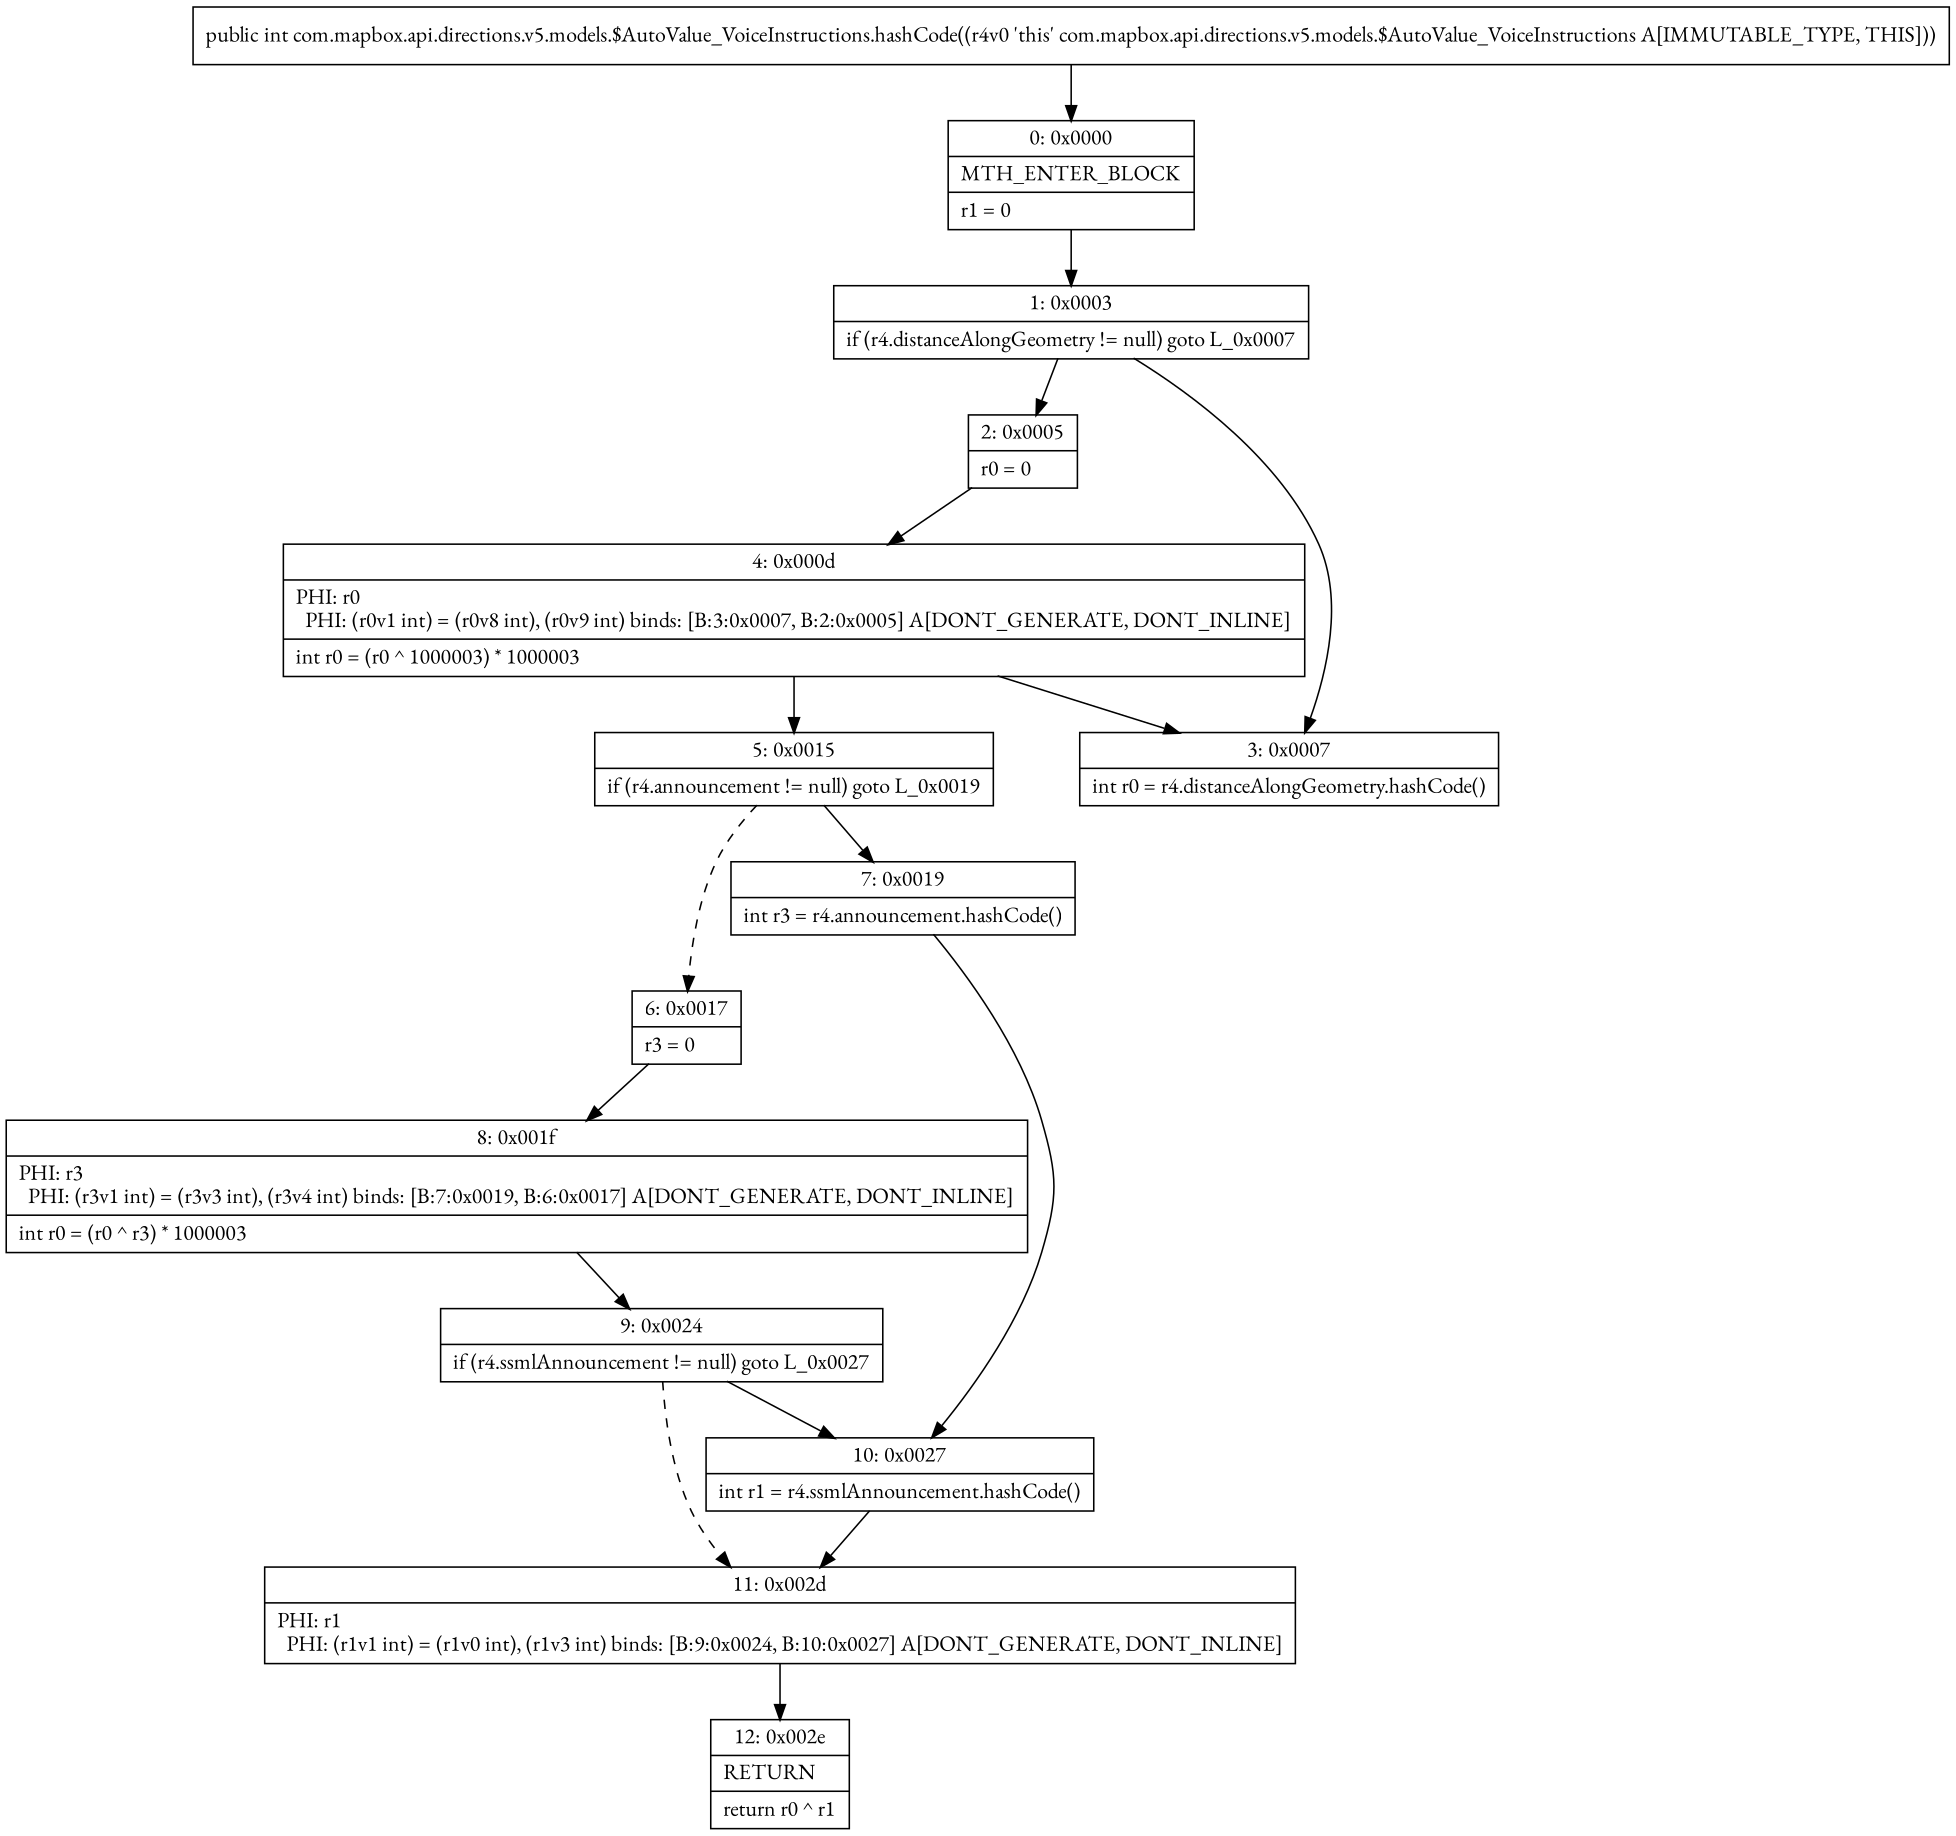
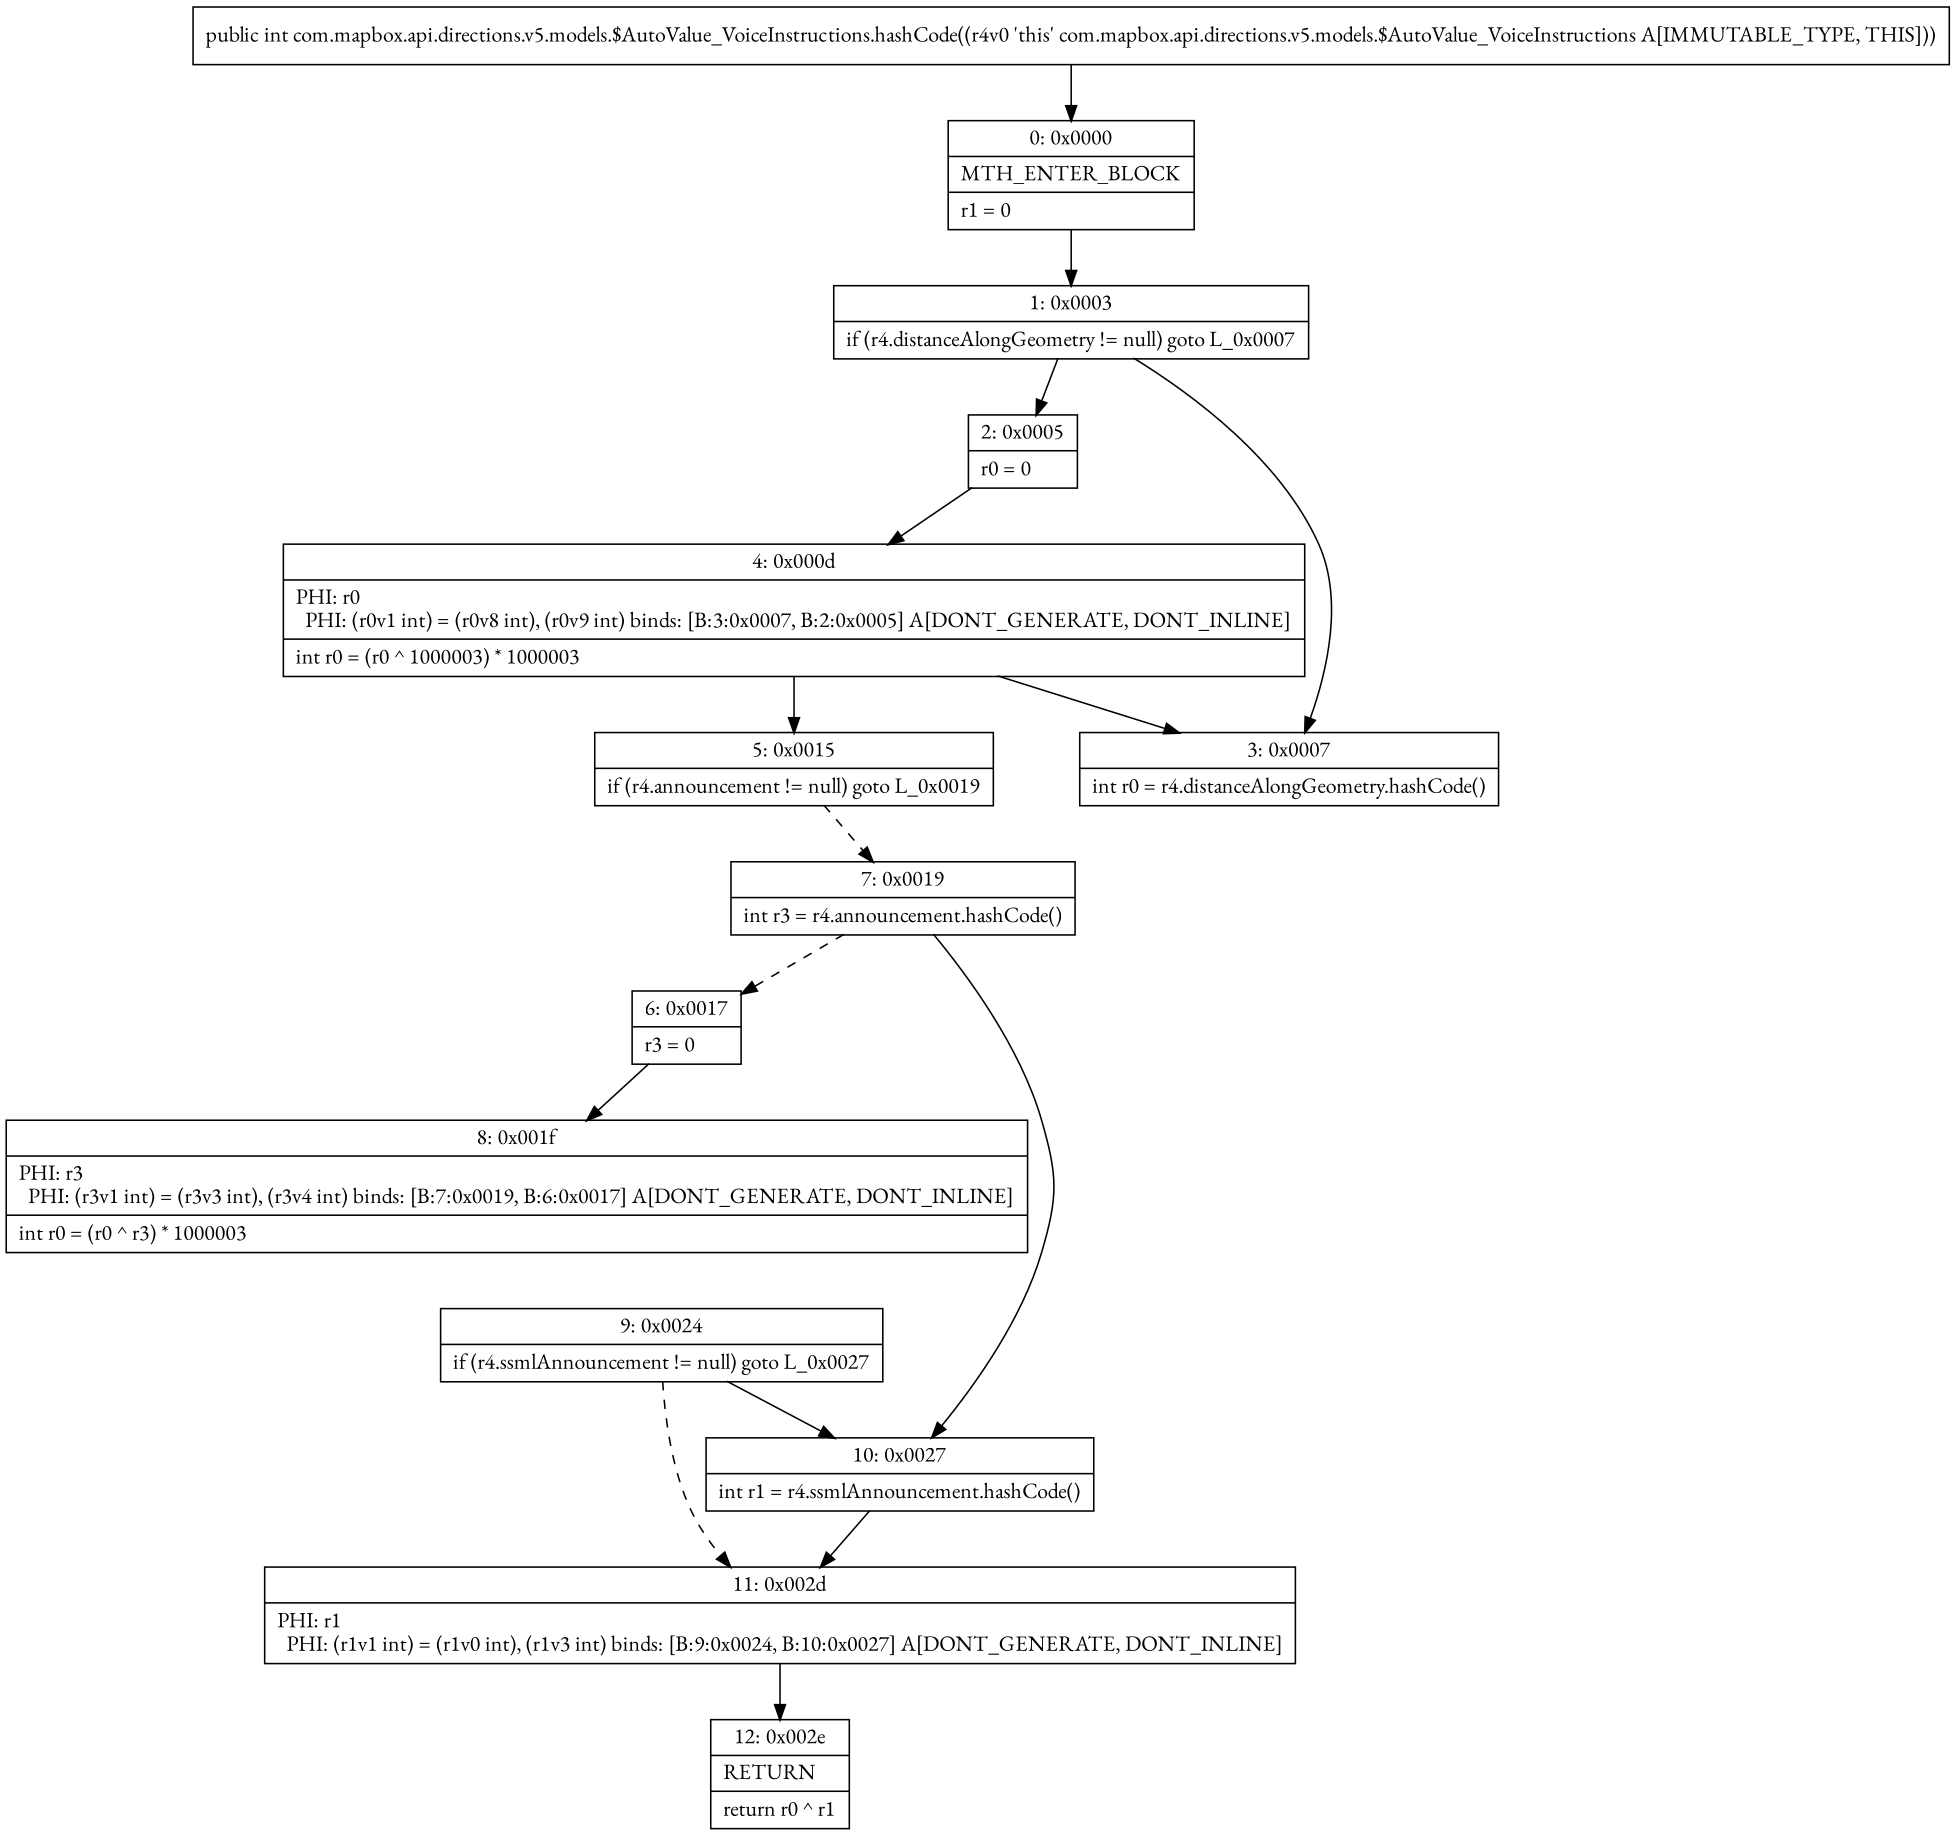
(843, 828) -> (843, 828)
(707, 884) -> (799, 960)
(598, 1275) -> none
